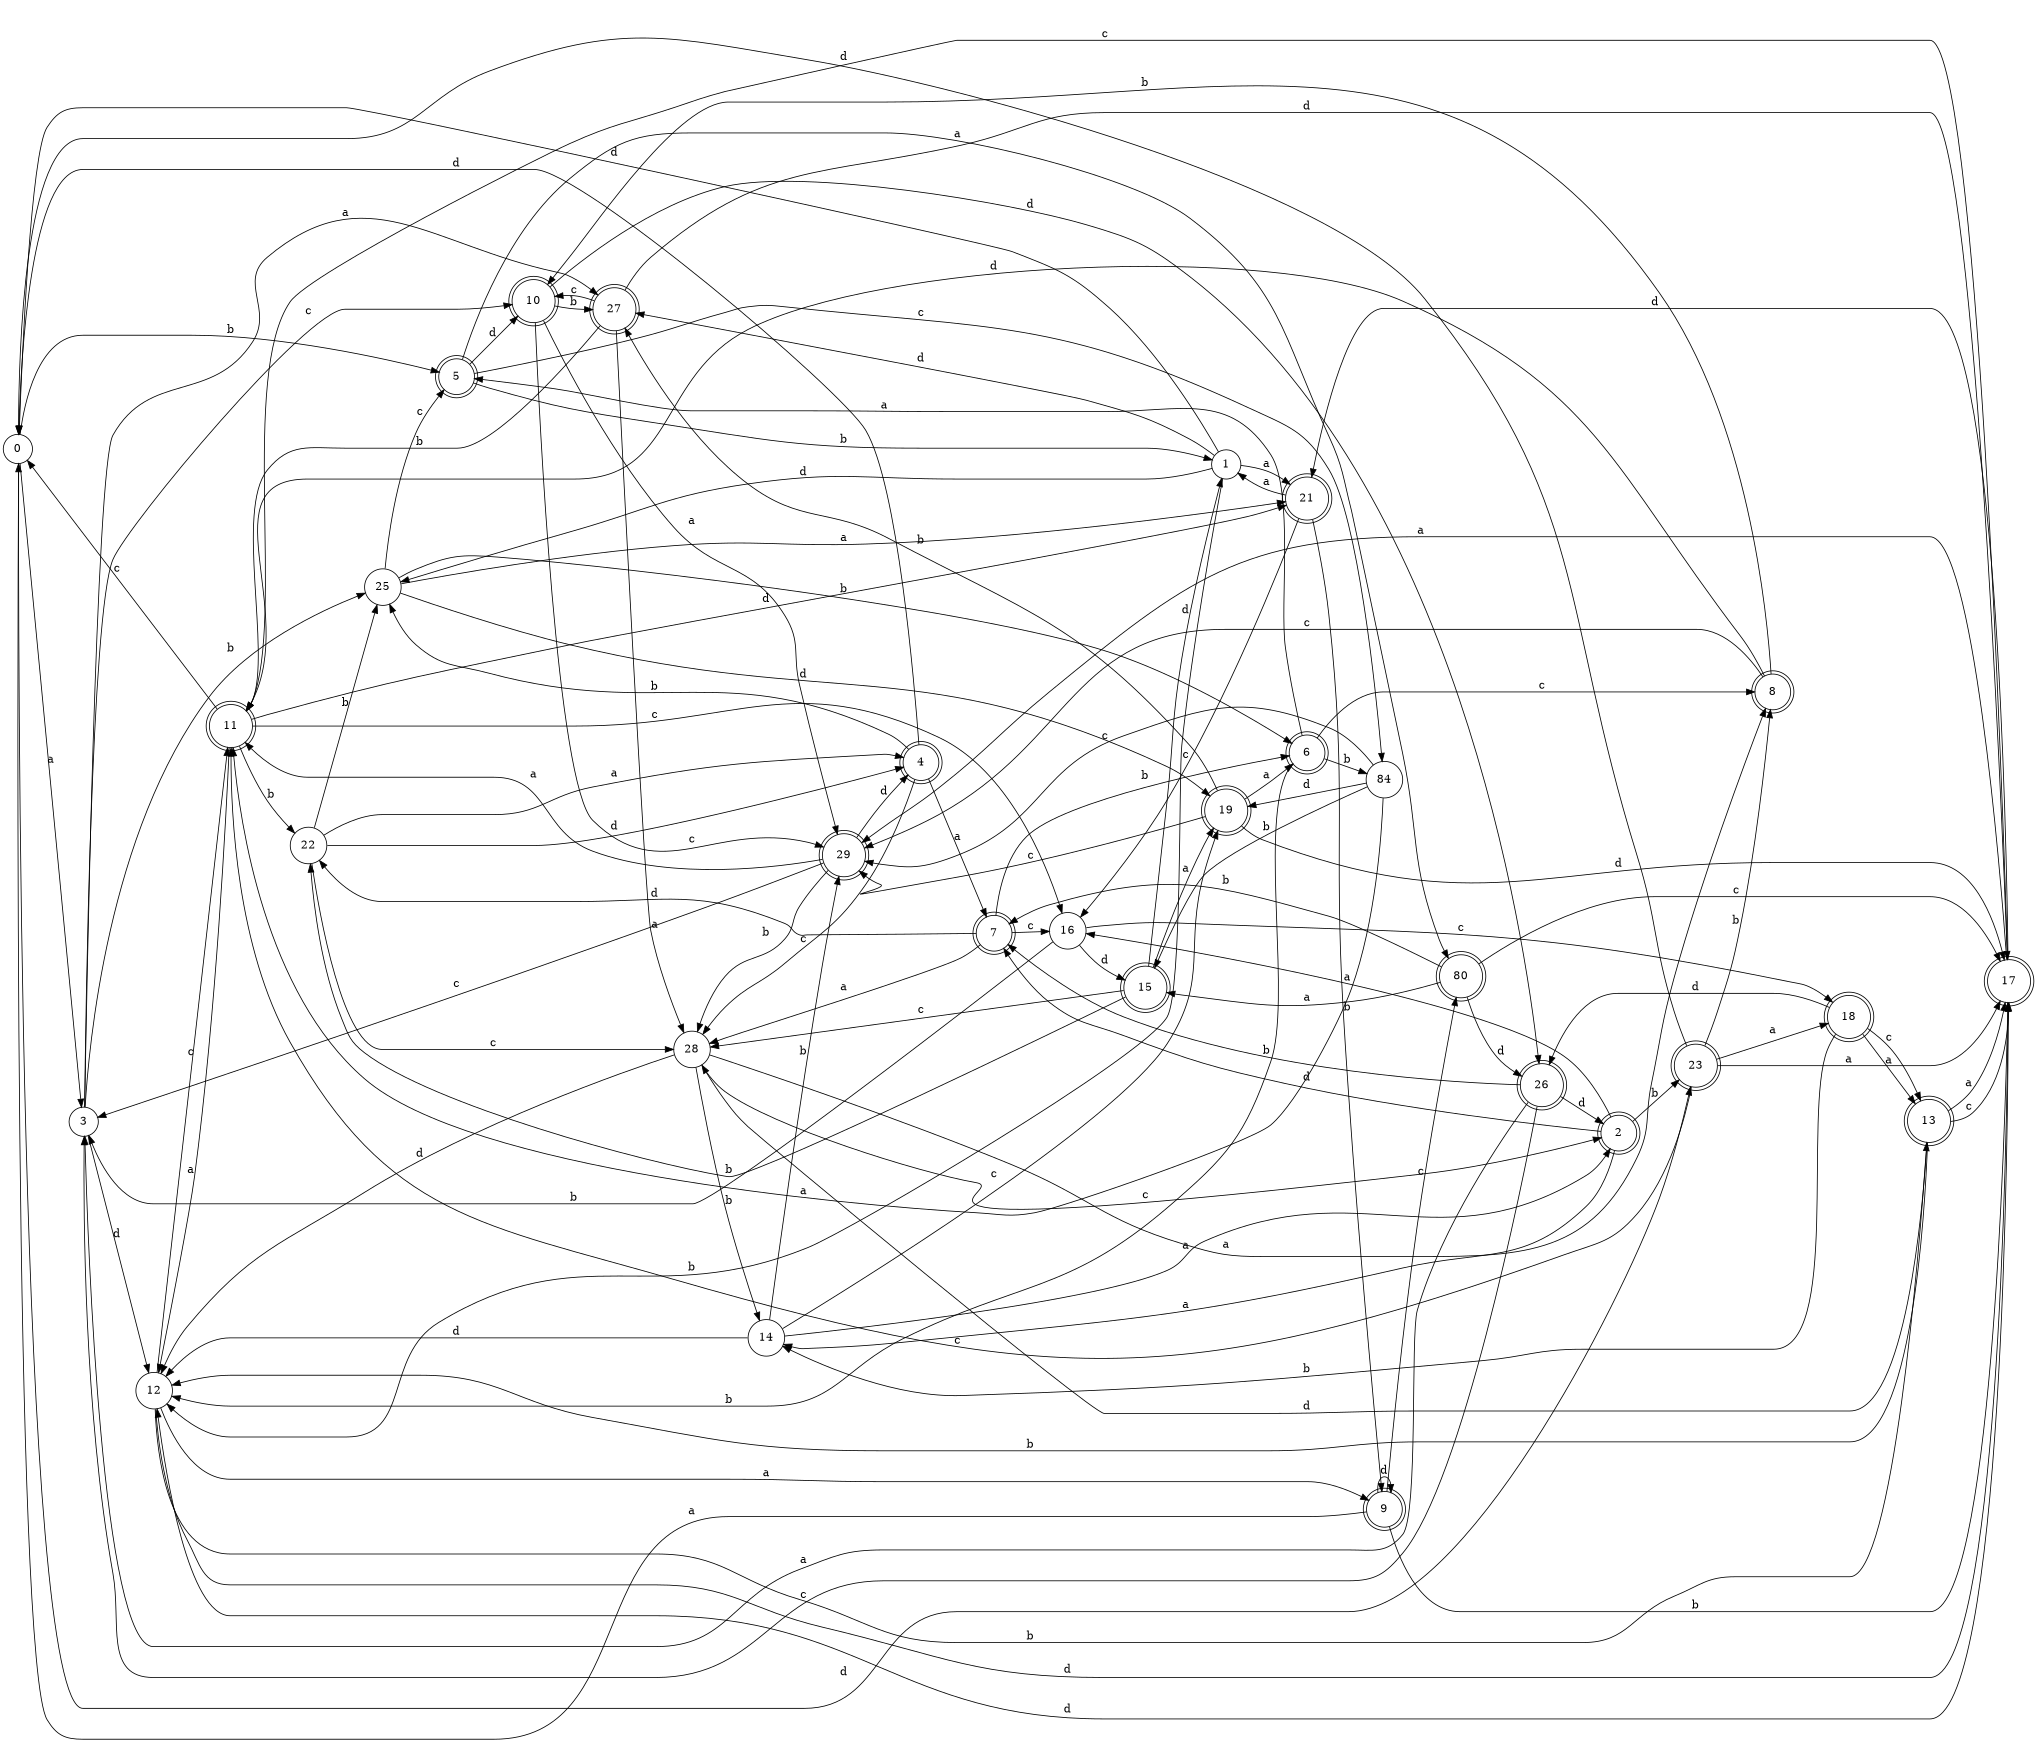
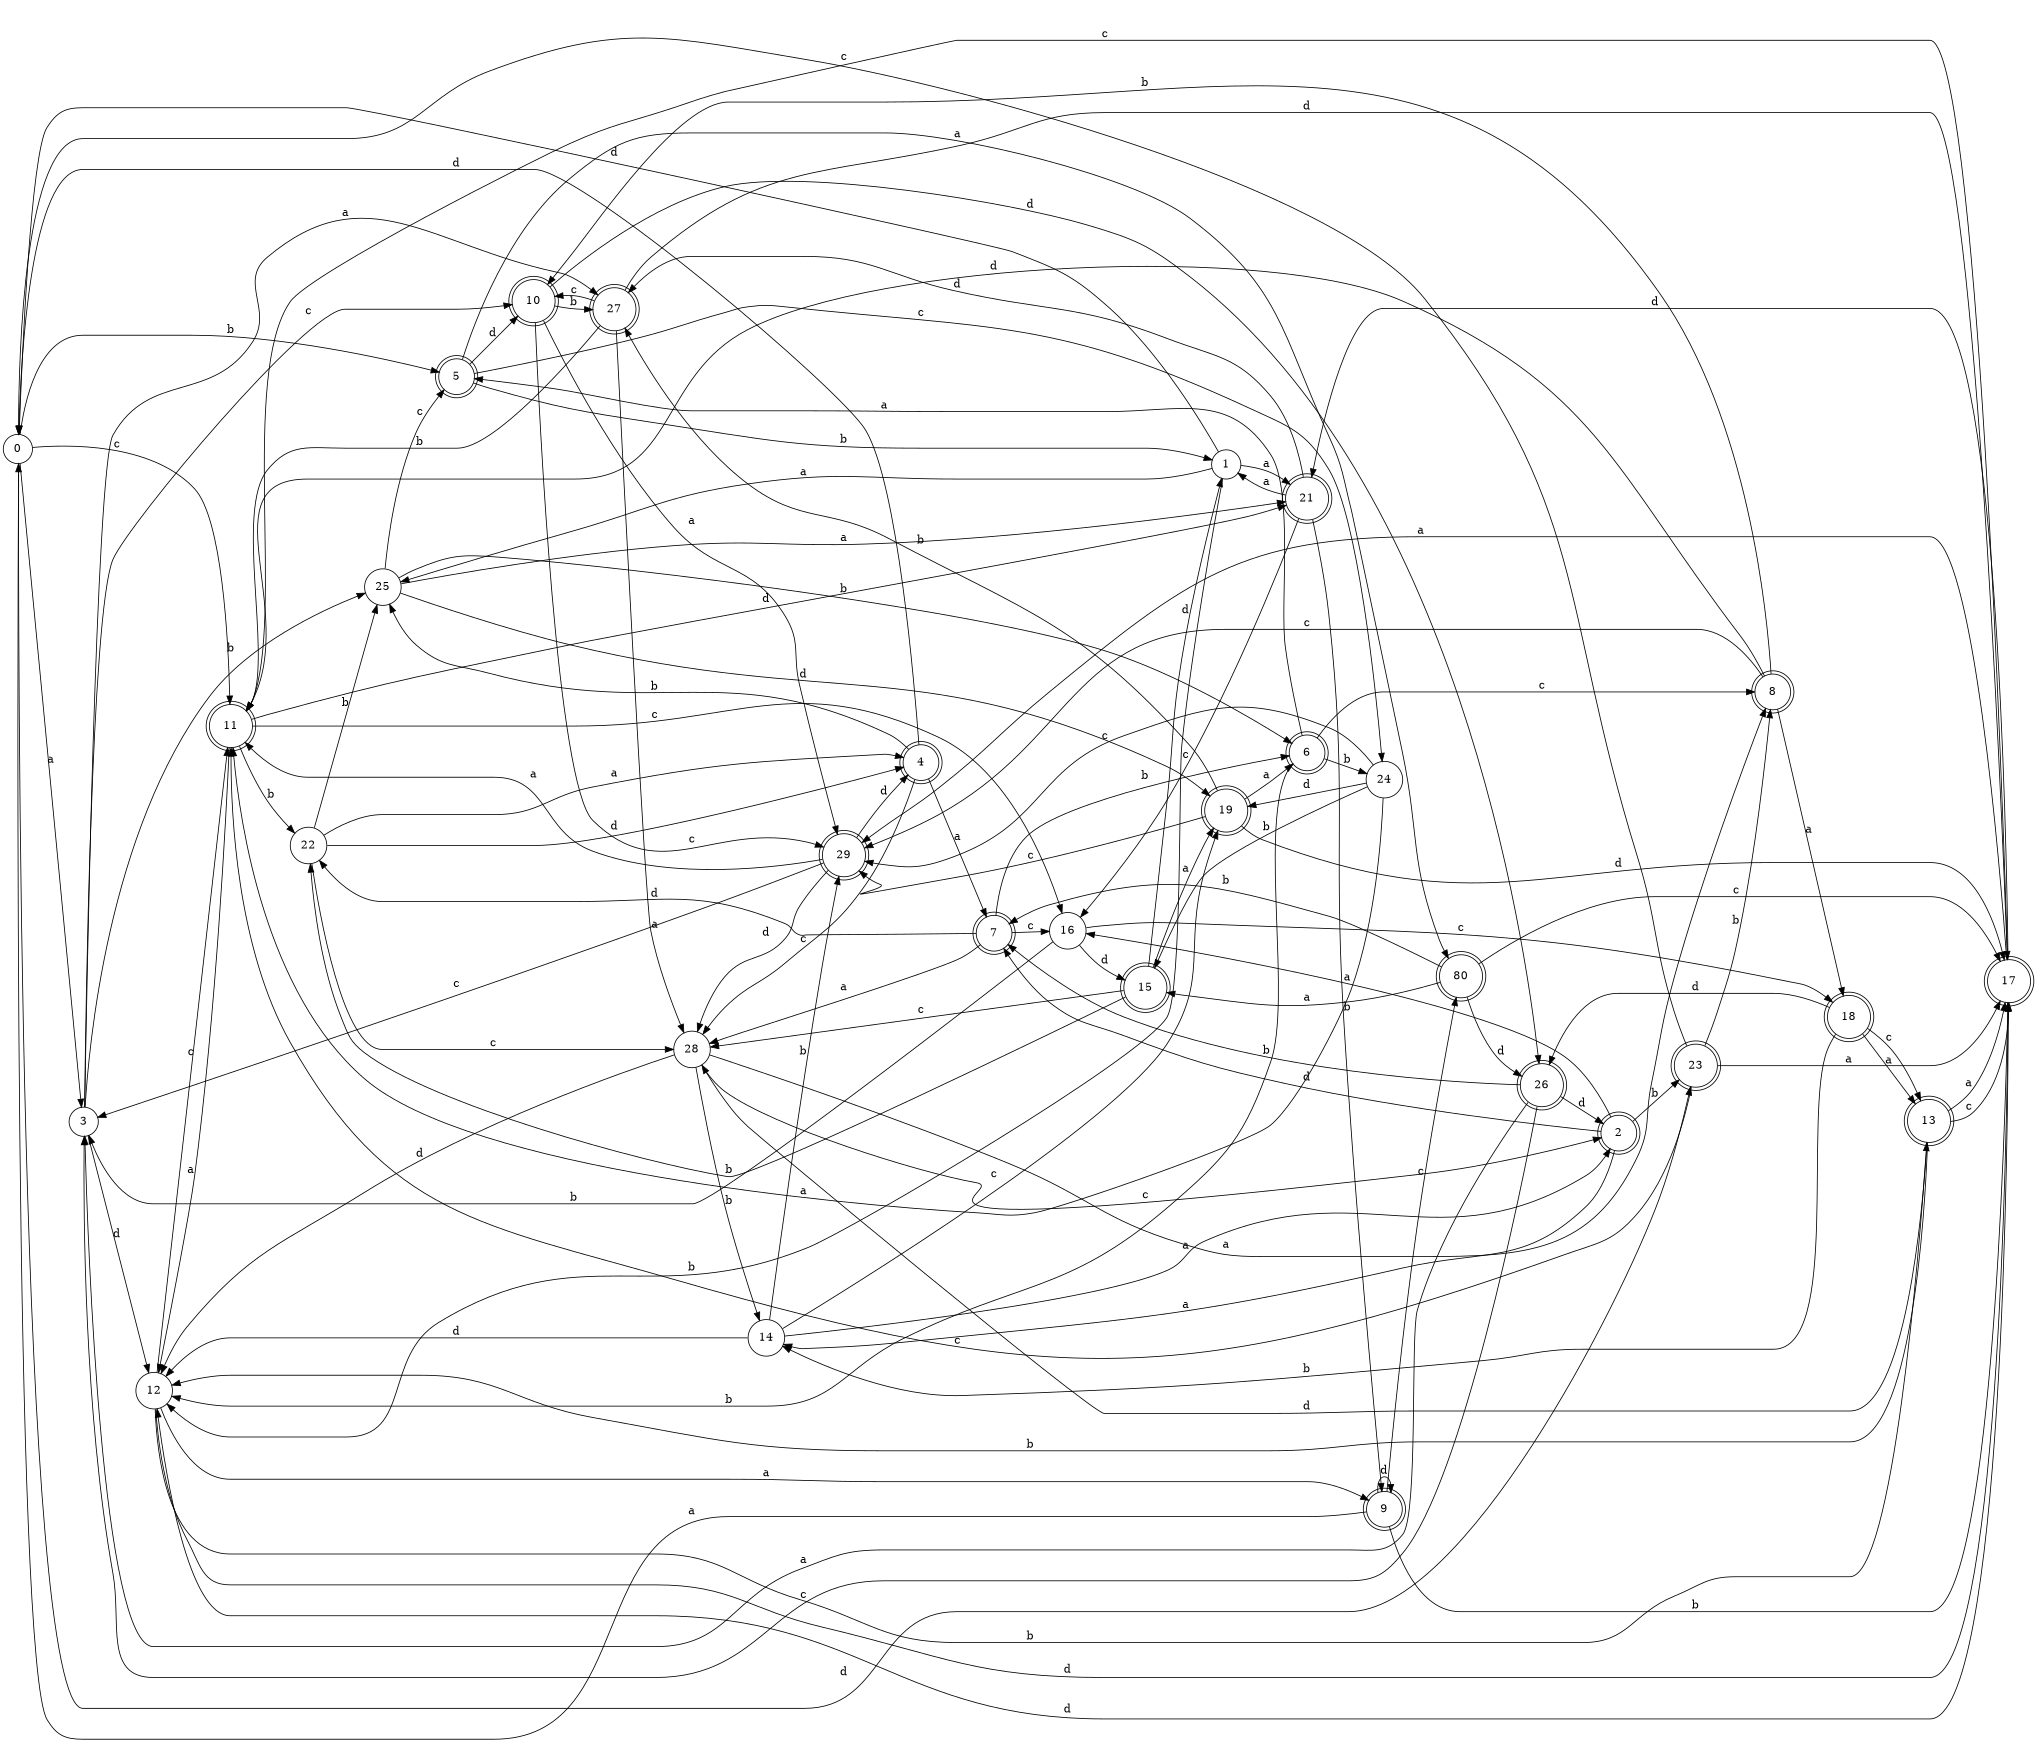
(844, 57) -> (844, 57)
(934, 370) -> (1000, 300)
(804, 472) -> (804, 472)
(125, 588) -> (205, 506)
(1384, 780) -> (1384, 780)
(766, 933) -> (766, 933)
(1769, 1043) -> (1810, 849)
